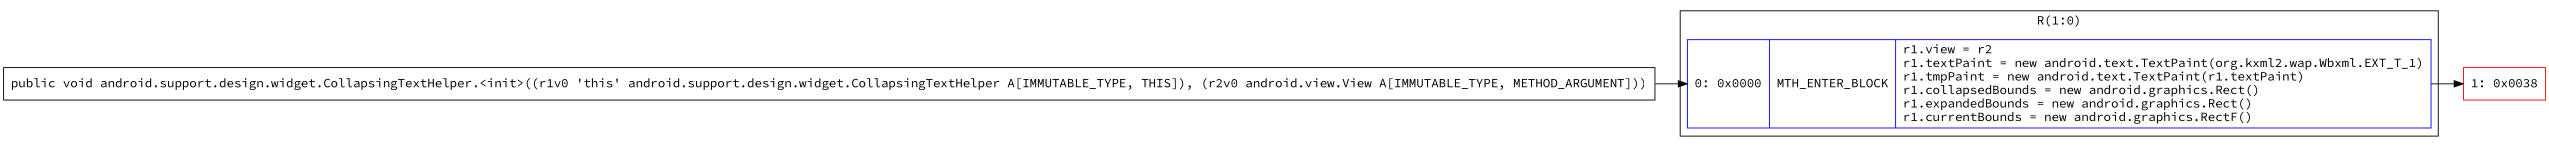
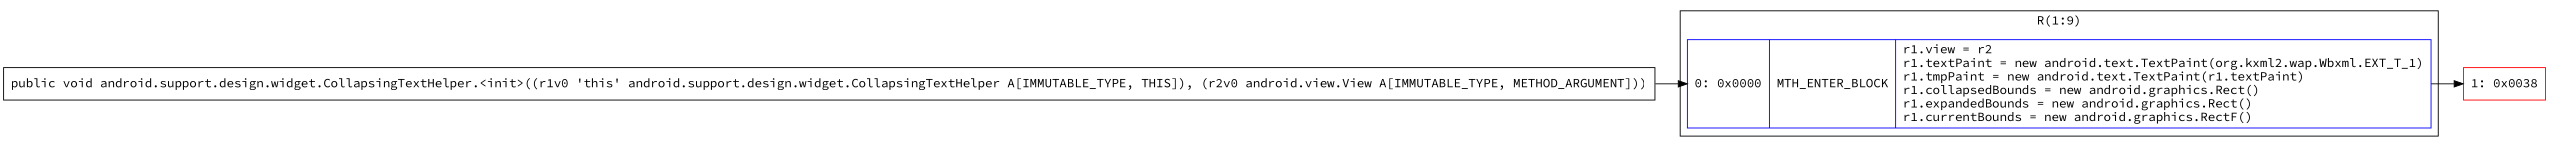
(2059, 21) -> (2059, 21)
